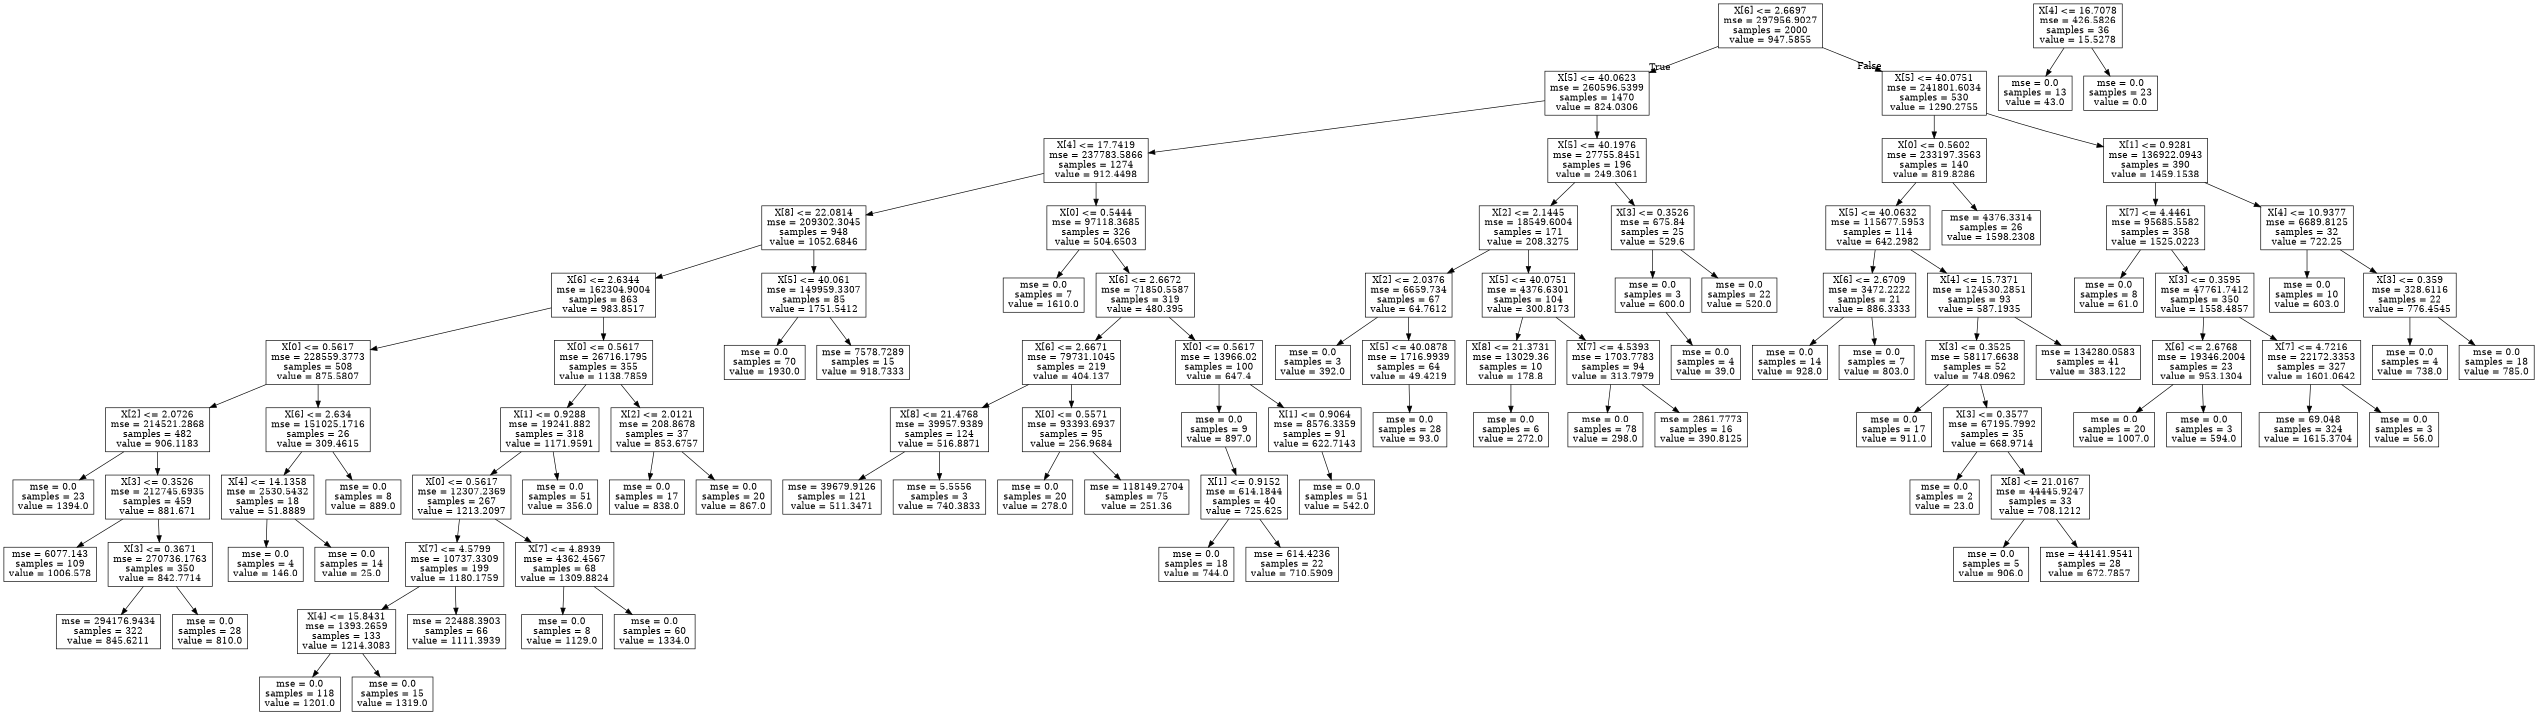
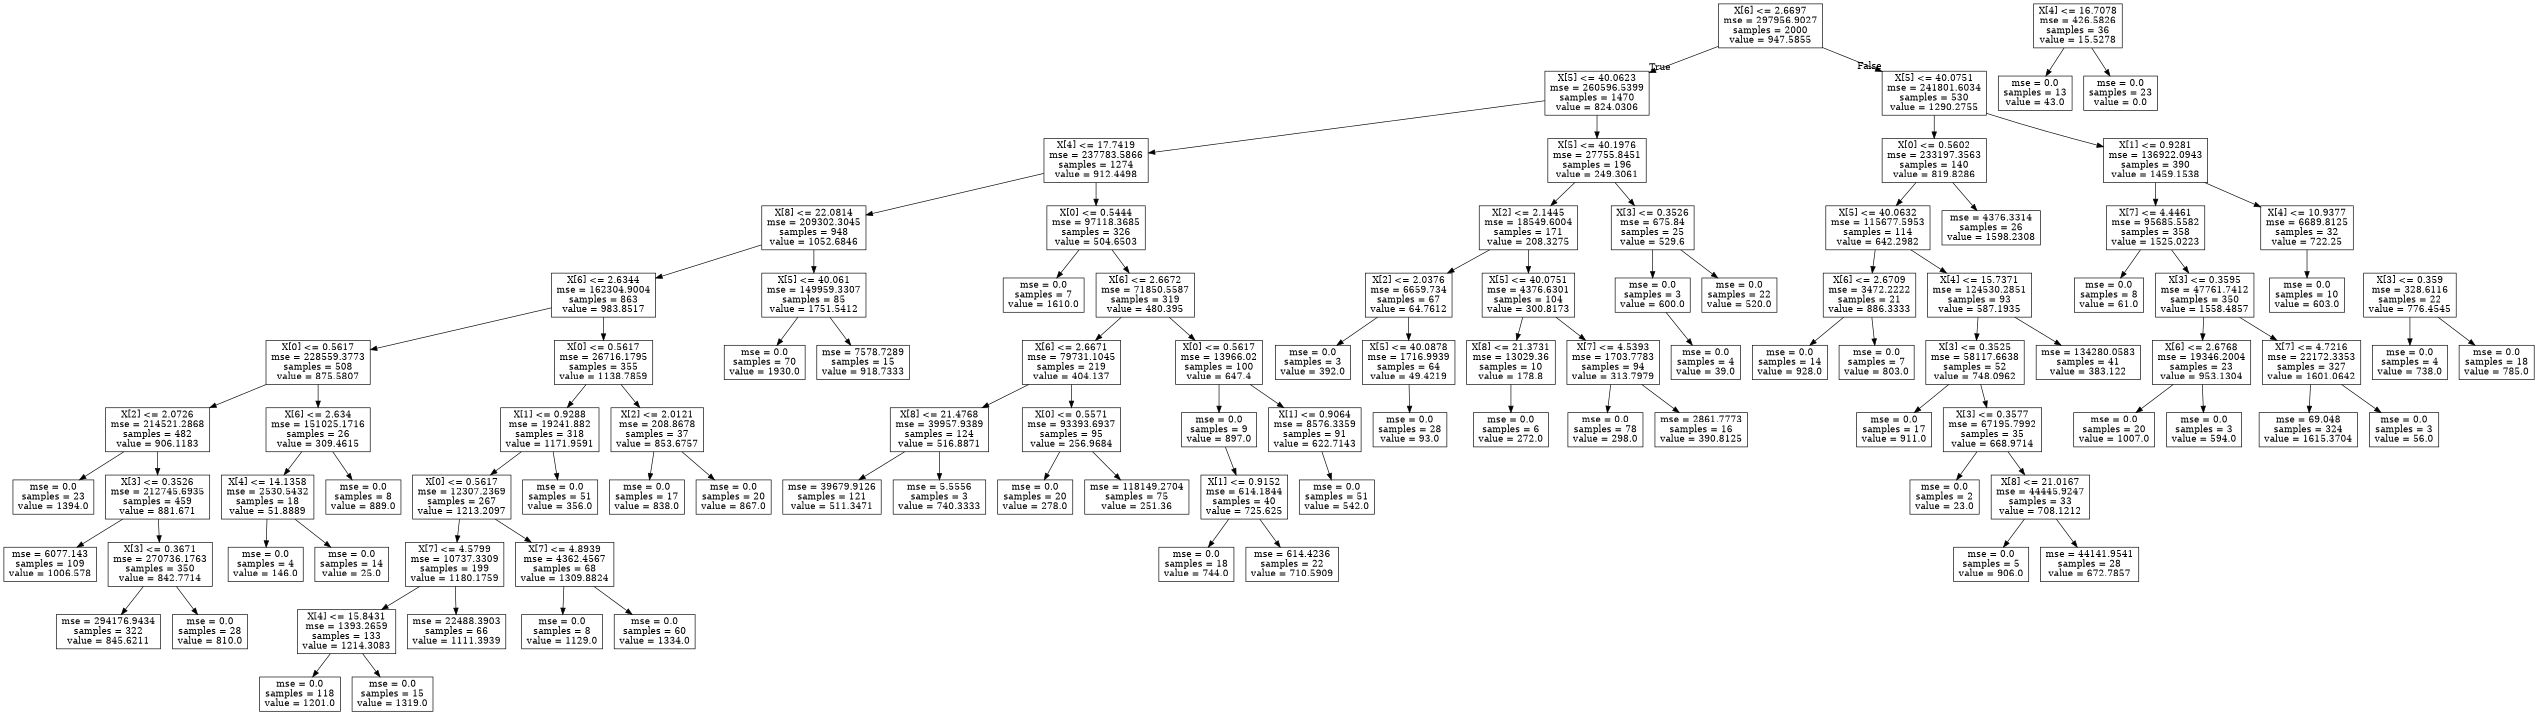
(2356, 260) -> none
(939, 497) -> (939, 497)
